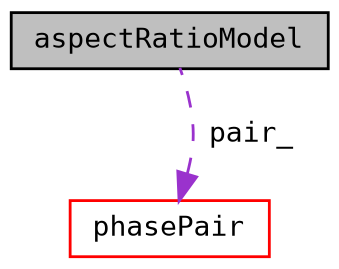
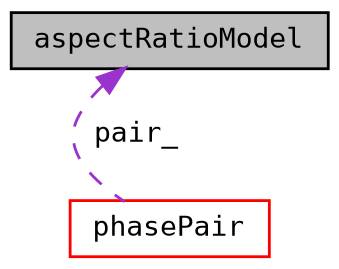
(192, 121) -> (76, 149)
